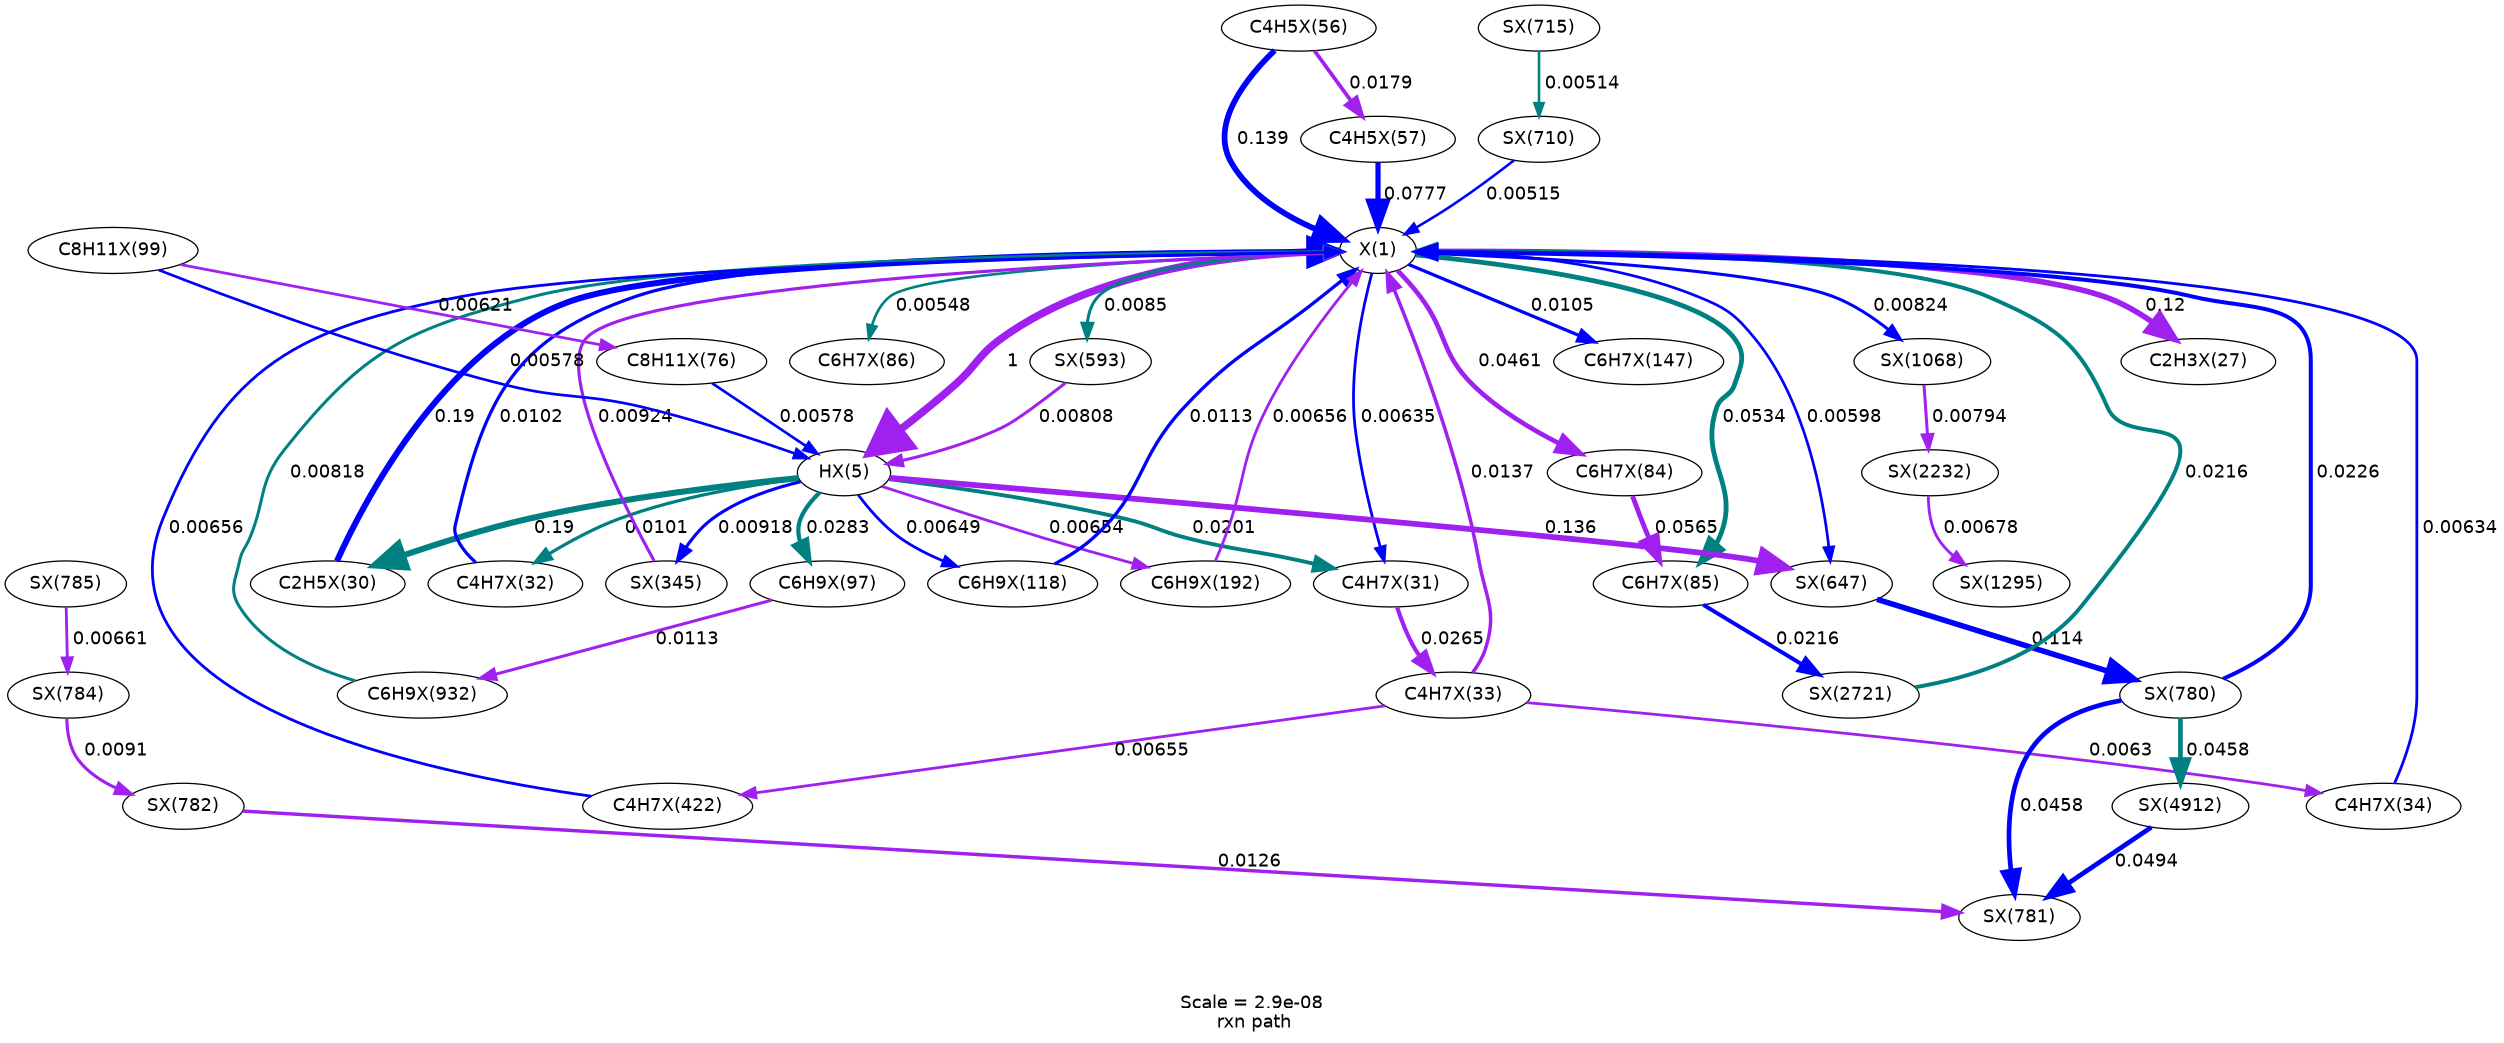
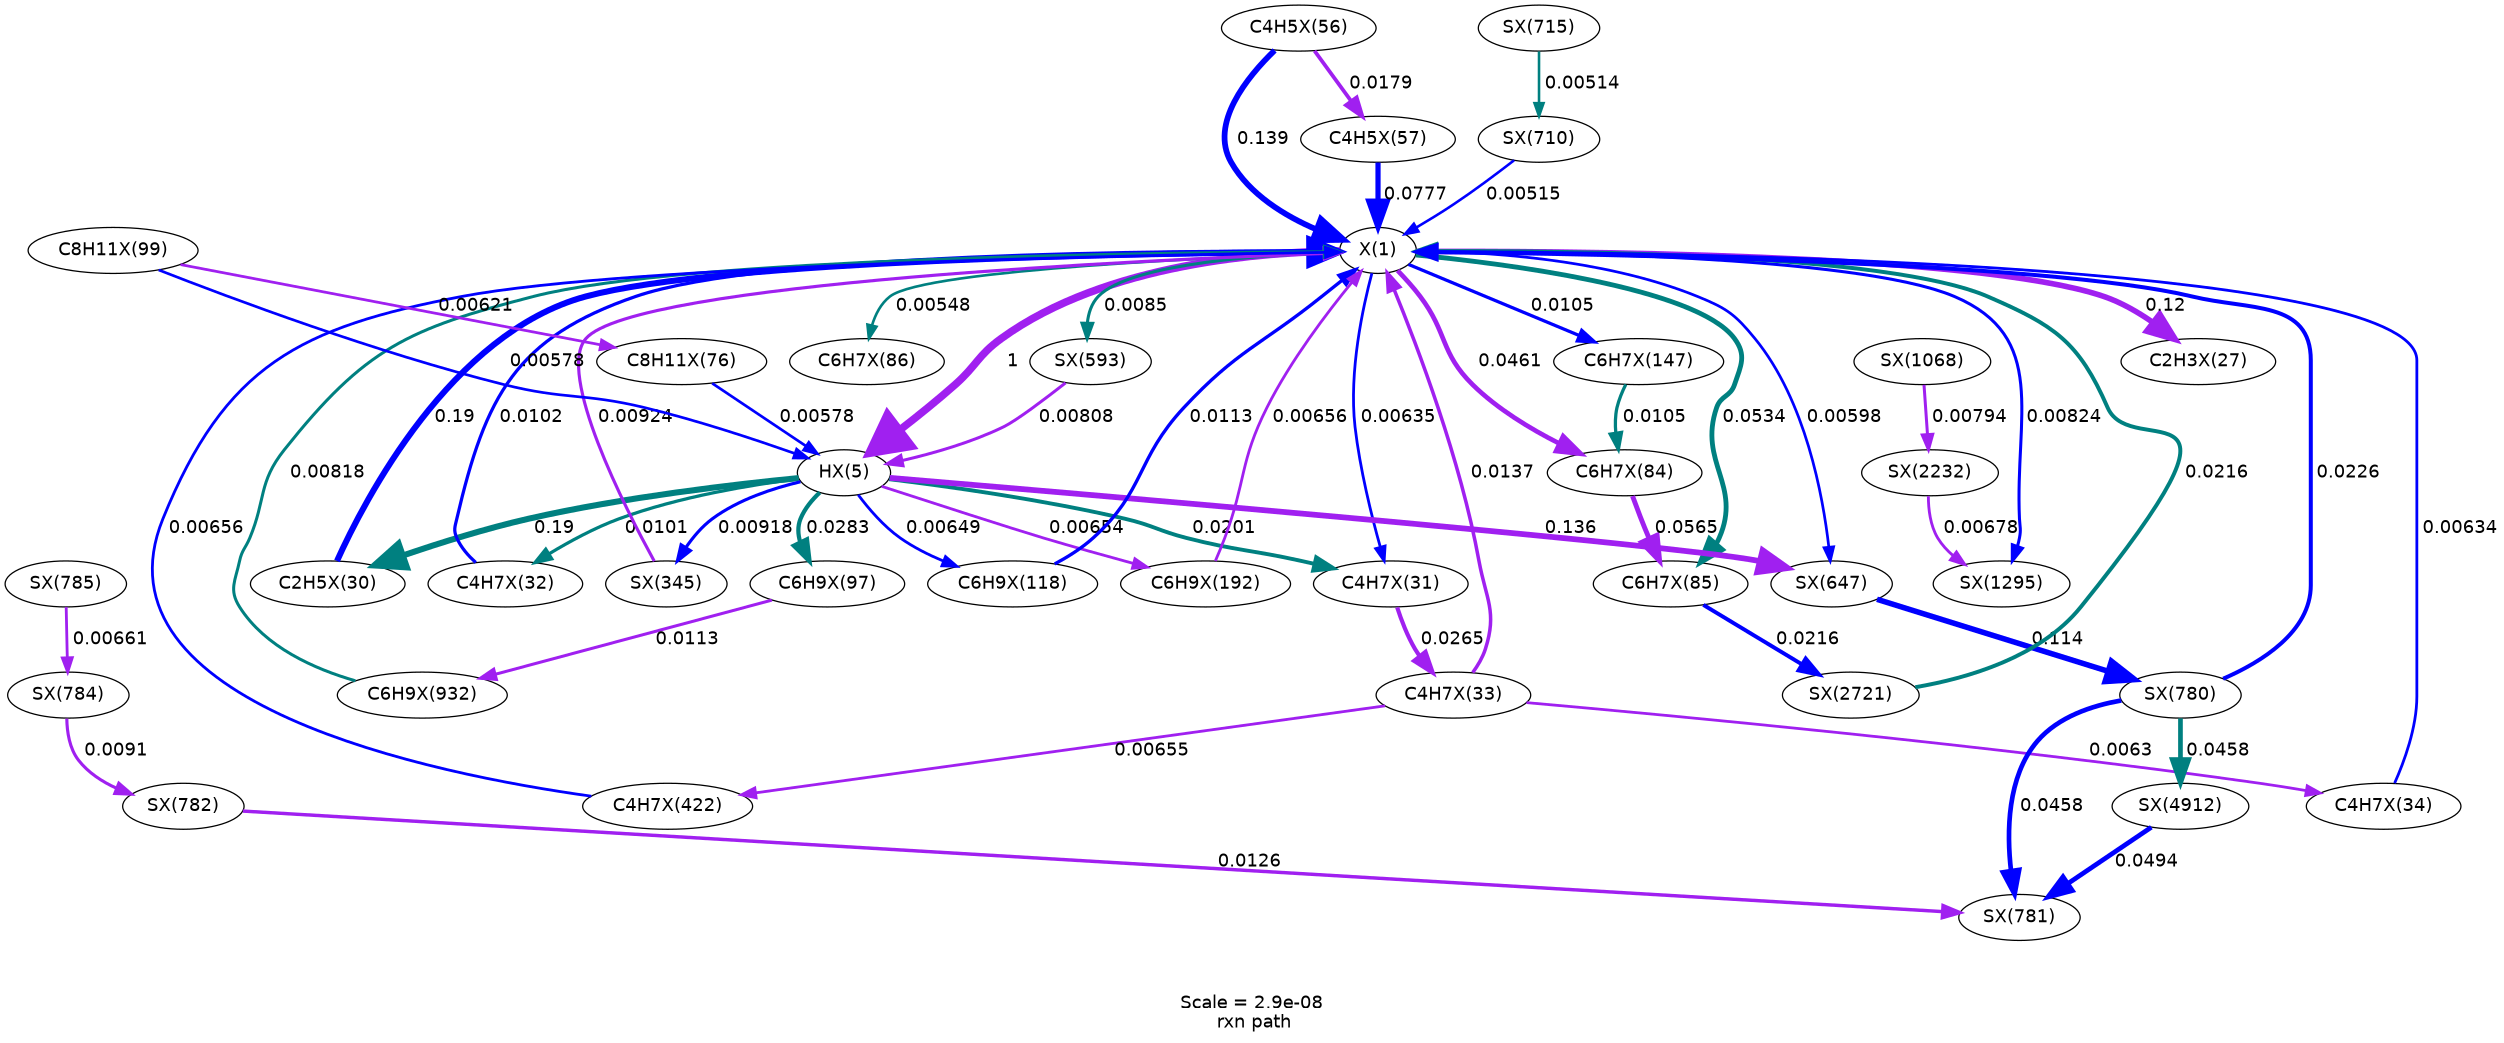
(1658, 268) -> (1927, 288)
none -> (1617, 408)
